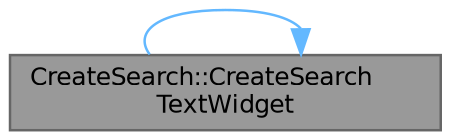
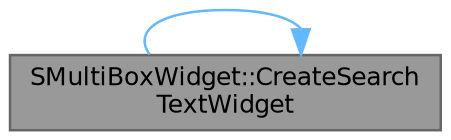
(225, 93) -> (225, 93)
